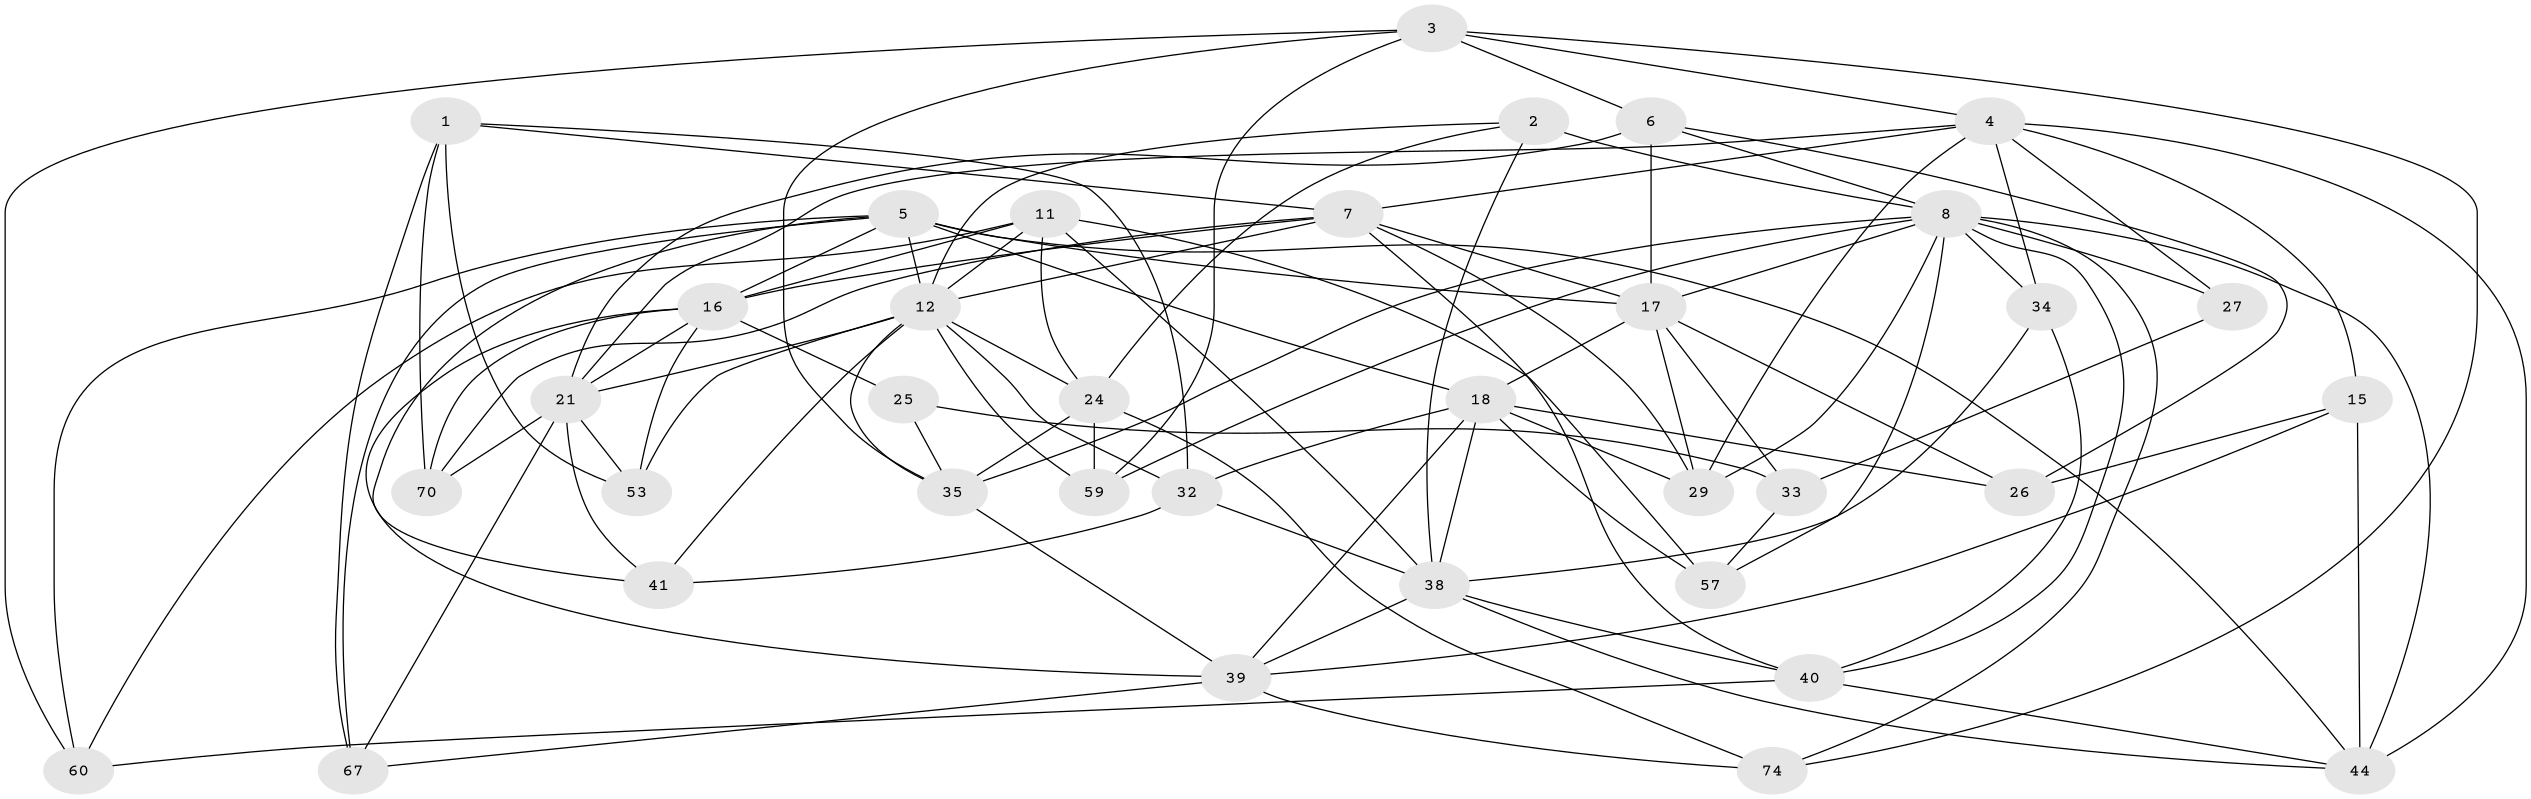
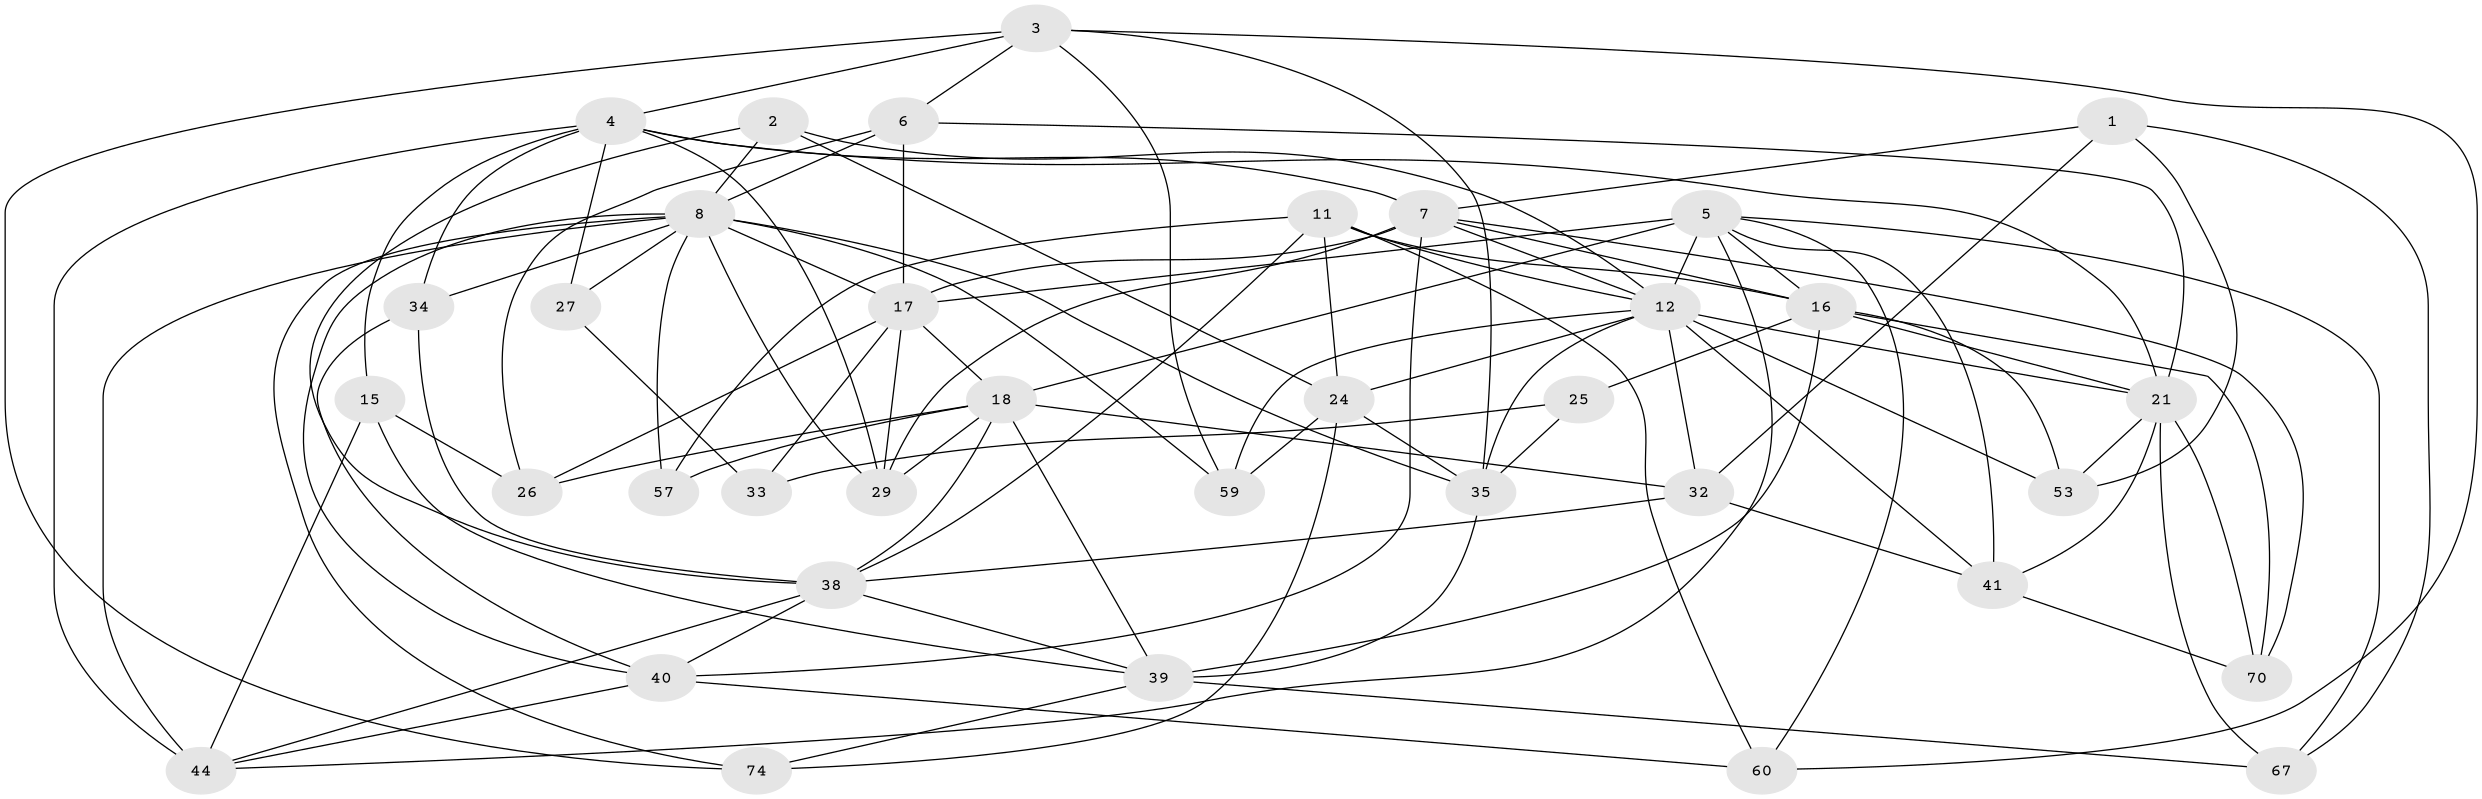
(420, 306) -> (2125, 632)
(1757, 532) -> none
